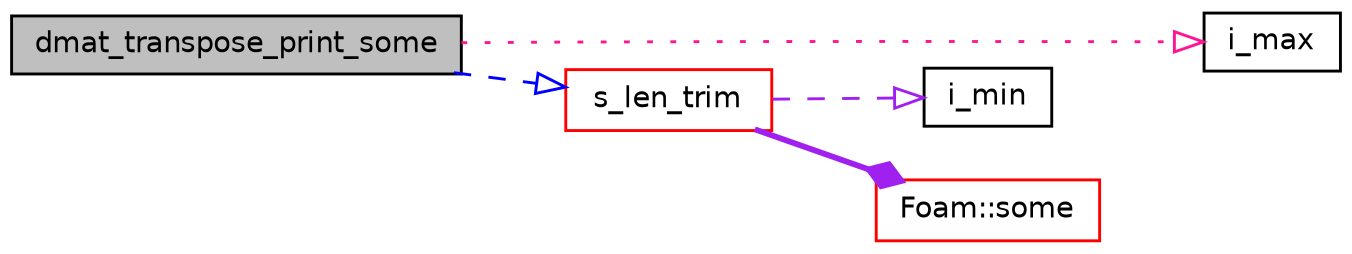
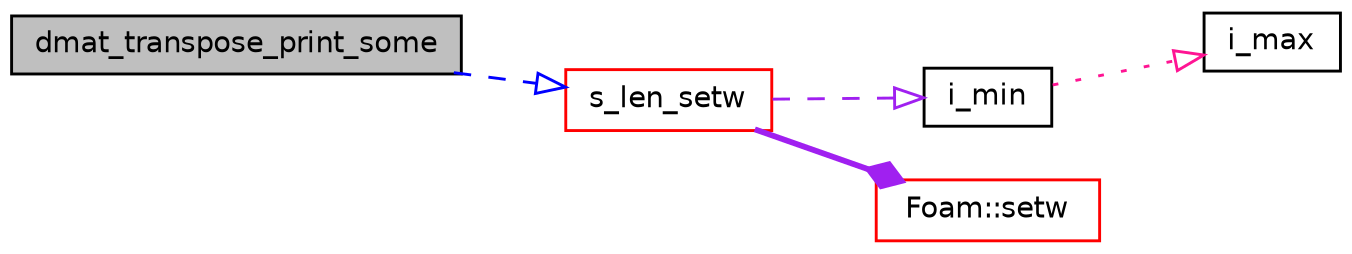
(818, 41) -> (1114, 73)
(669, 100) -> (669, 100)
(988, 210) -> (988, 210)
